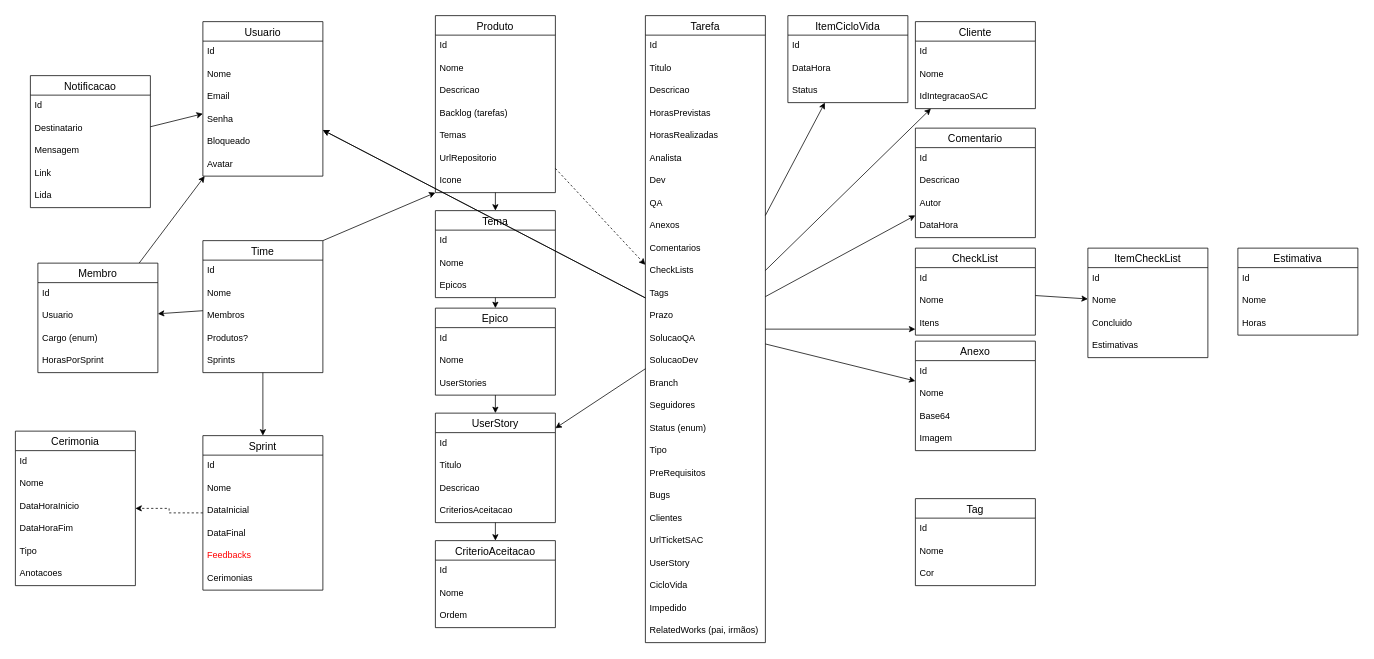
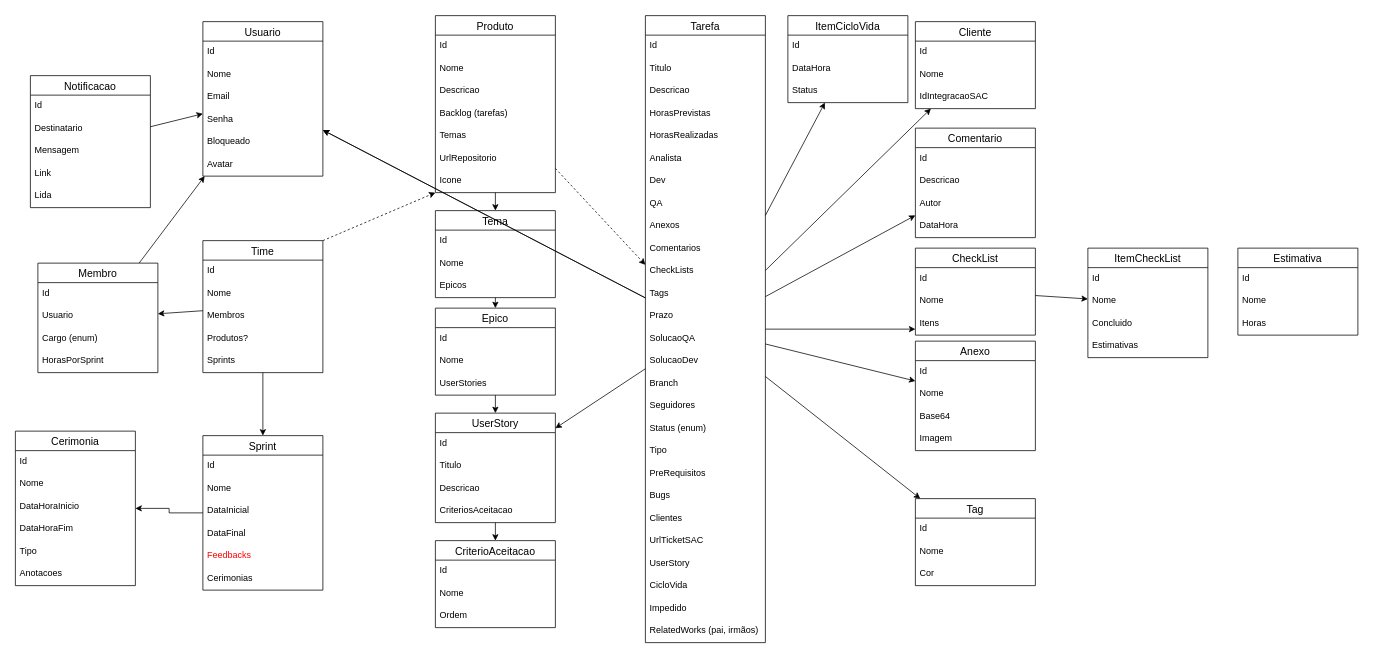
(376, 218) -> (376, 218)
none -> (842, 436)
(169, 512) -> (169, 512)
